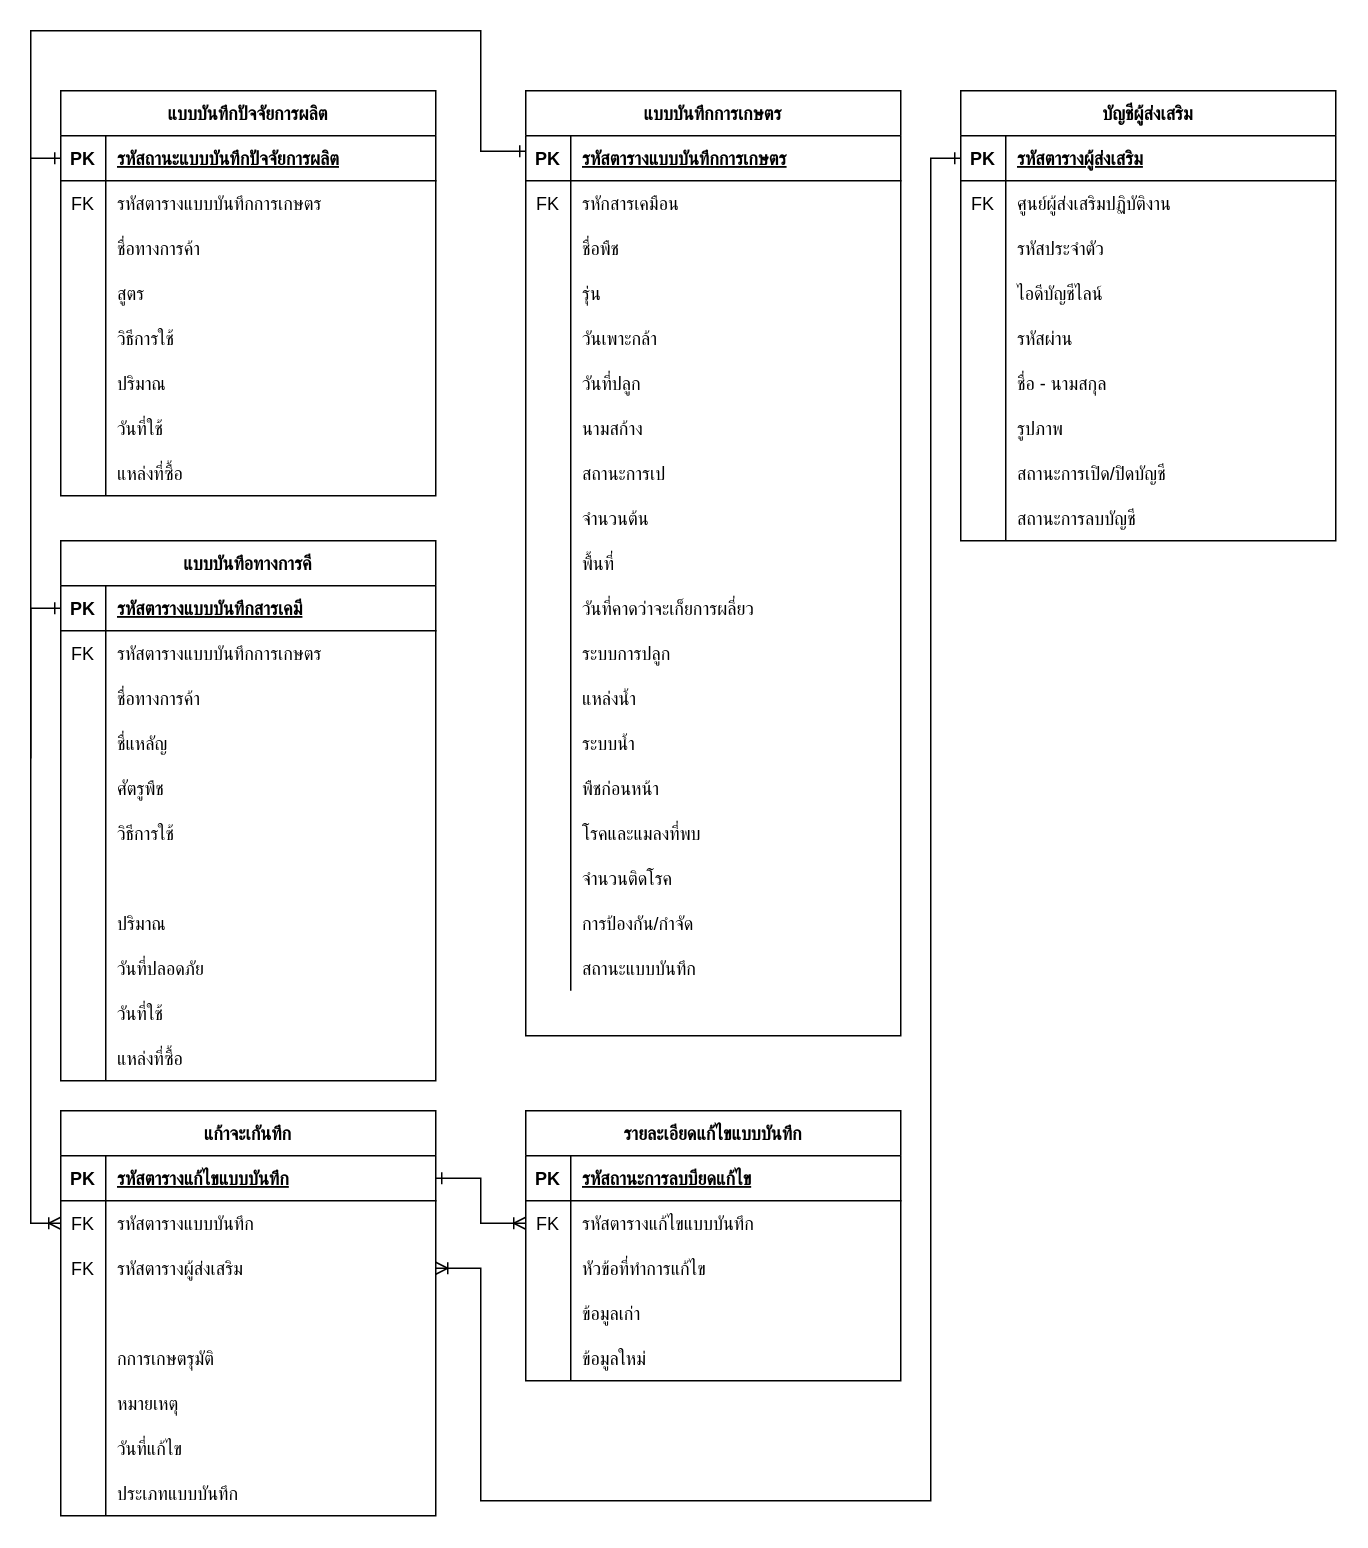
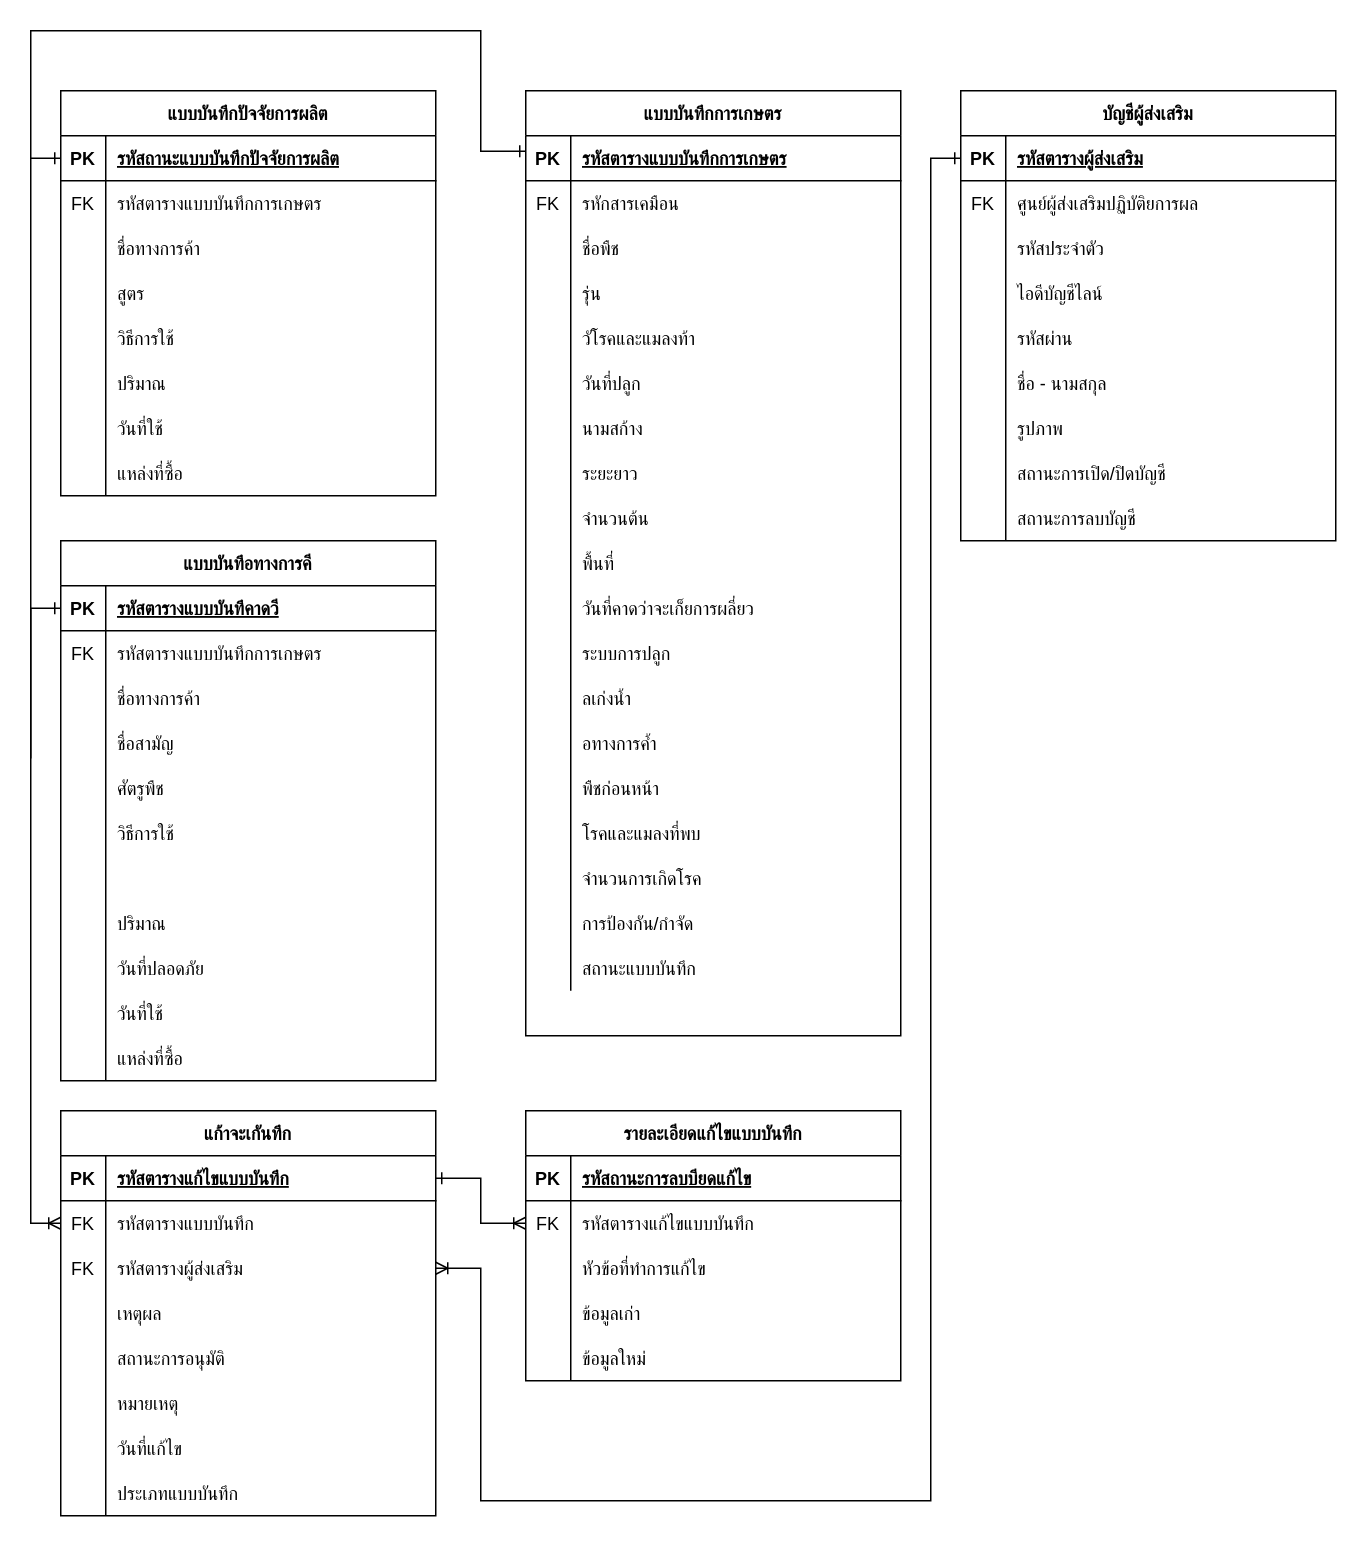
(1148, 204) -> (1163, 204)
(637, 339) -> (658, 339)
(632, 474) -> (617, 474)
(243, 609) -> (228, 609)
(622, 699) -> (622, 699)
(157, 744) -> (162, 744)
(617, 744) -> (632, 744)
(637, 879) -> (658, 879)
none -> (271, 1313)
(188, 1359) -> (193, 1359)
